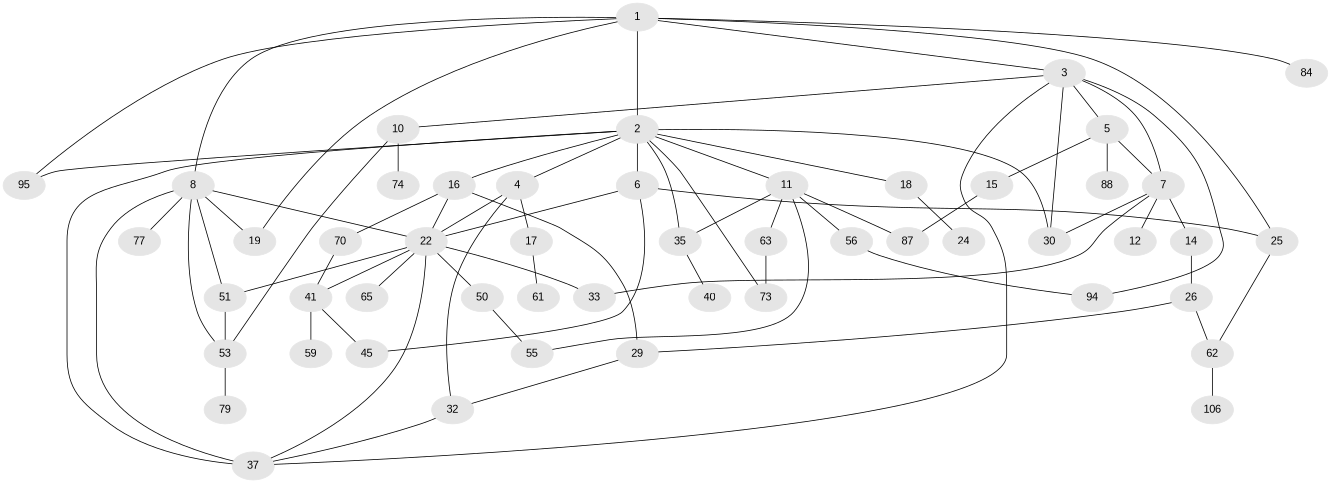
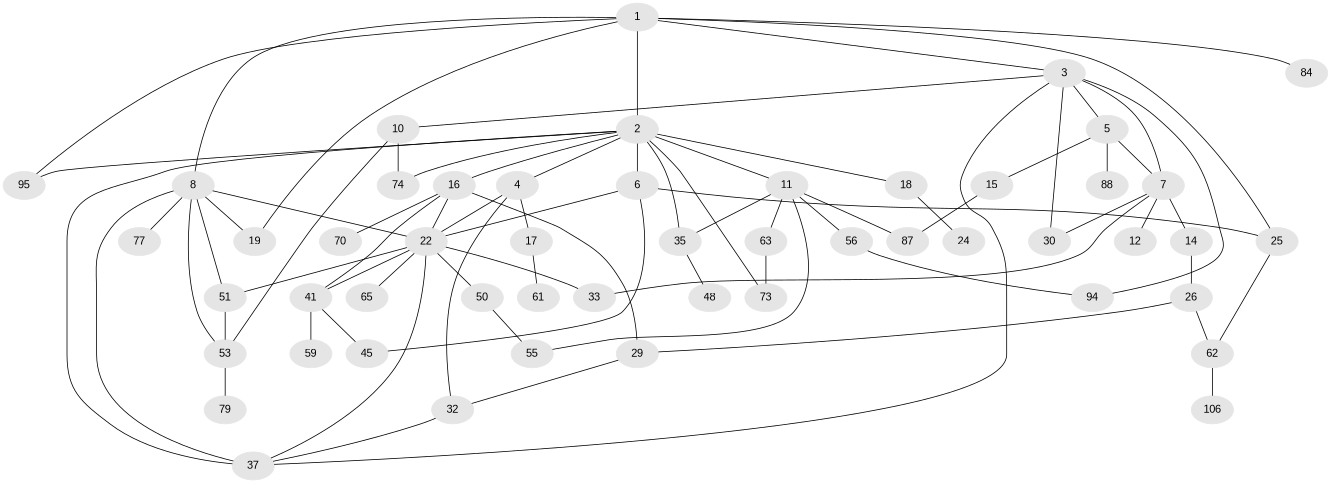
(874, 137) -> (514, 149)
(329, 264) -> (383, 242)
(710, 298) -> (710, 298)
